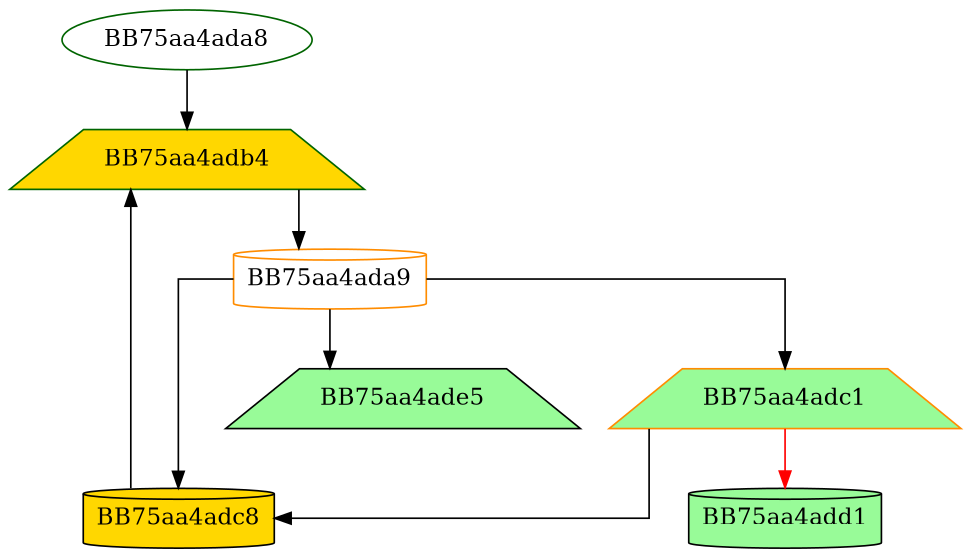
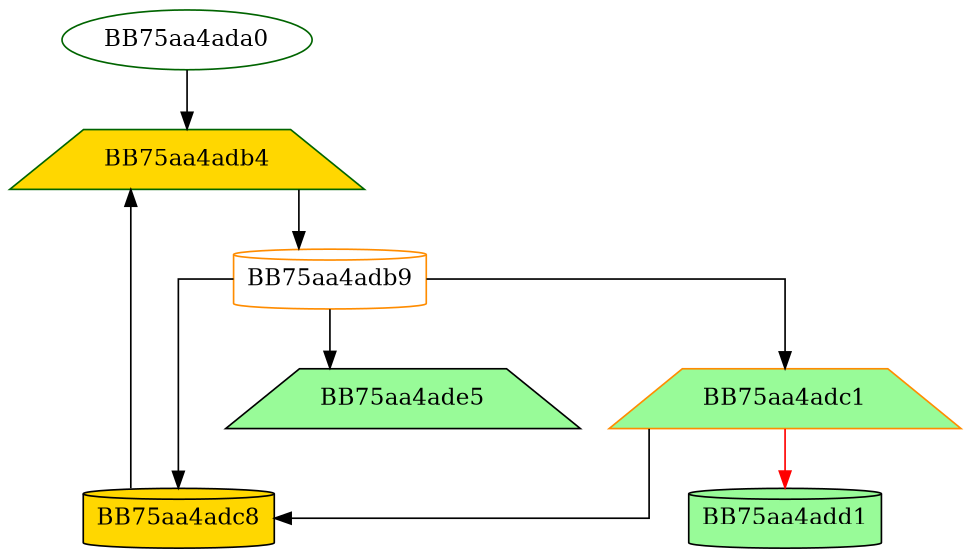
(187, 40) -> (187, 40)
(330, 279) -> (330, 279)
